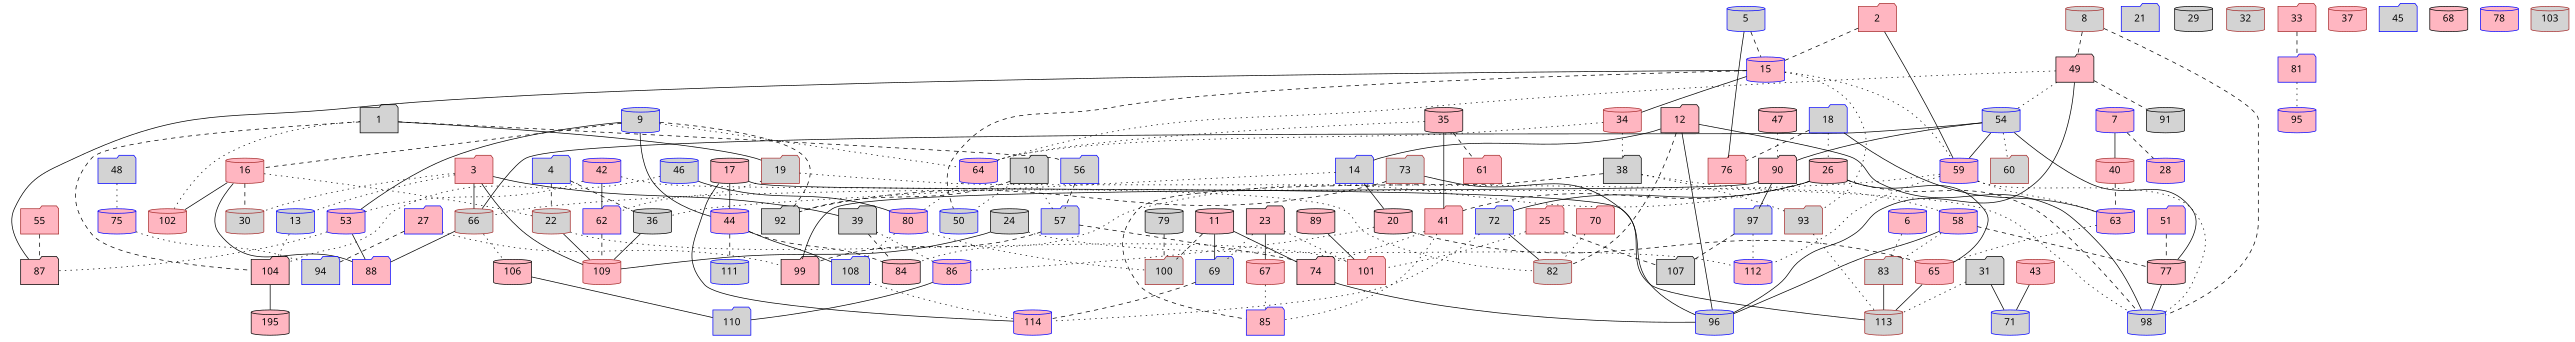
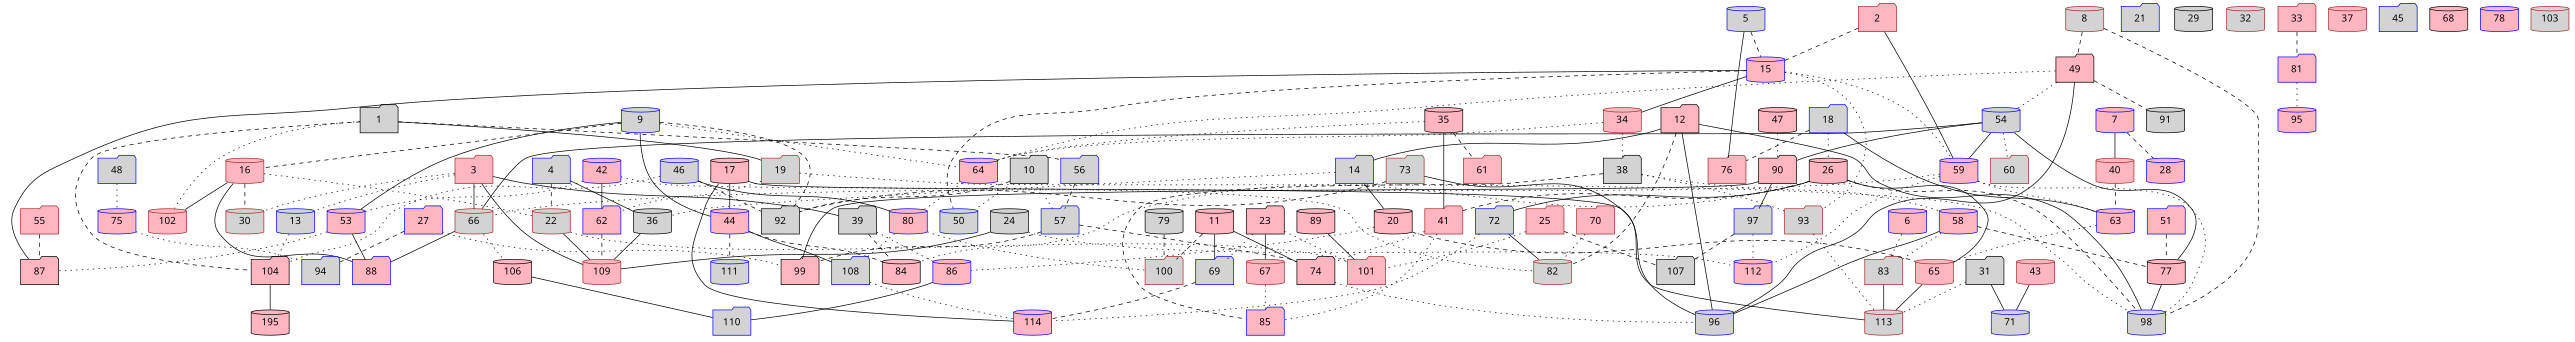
(602, 196) -> (602, 196)
none -> (730, 196)
(1514, 314) -> (1514, 314)
